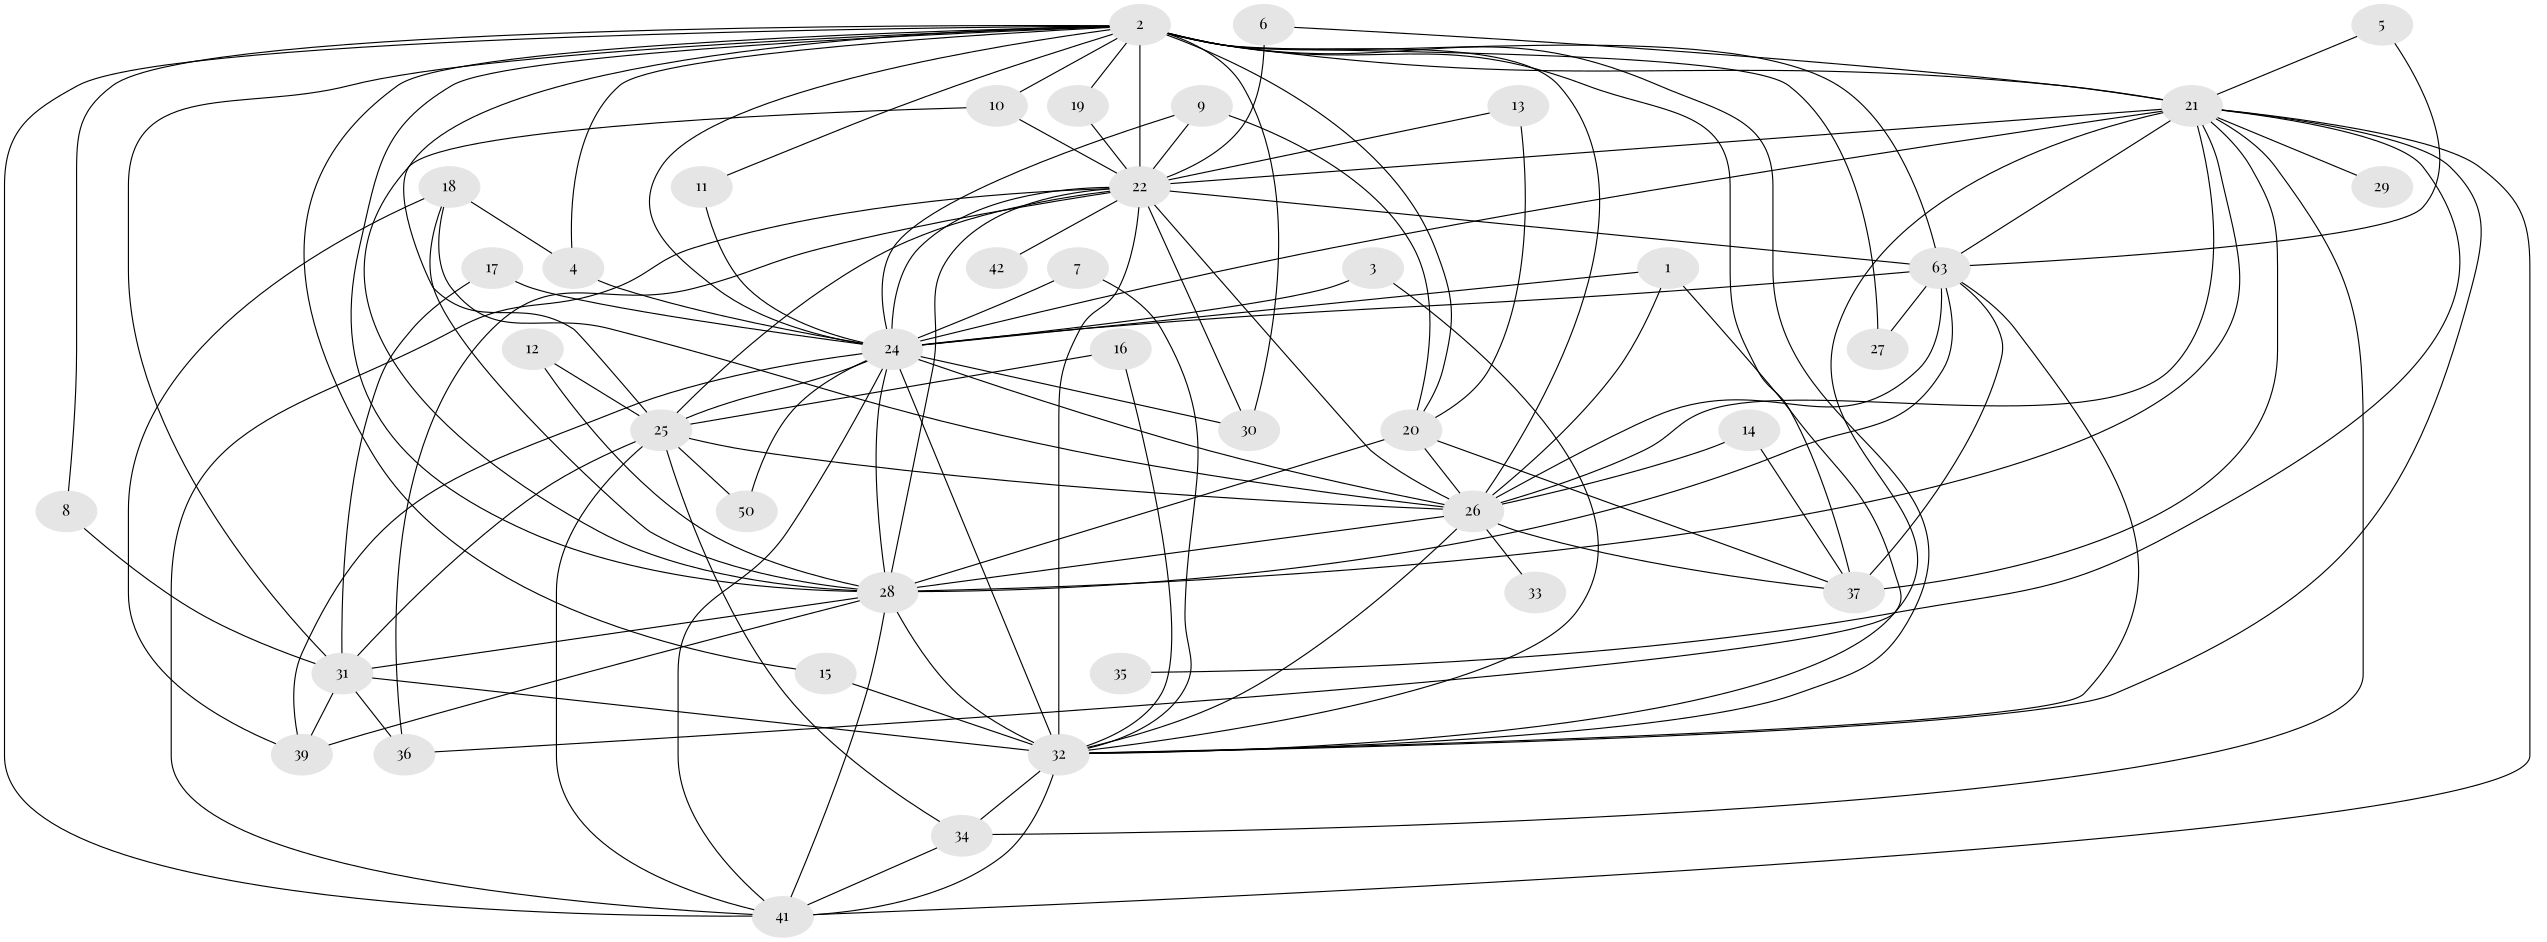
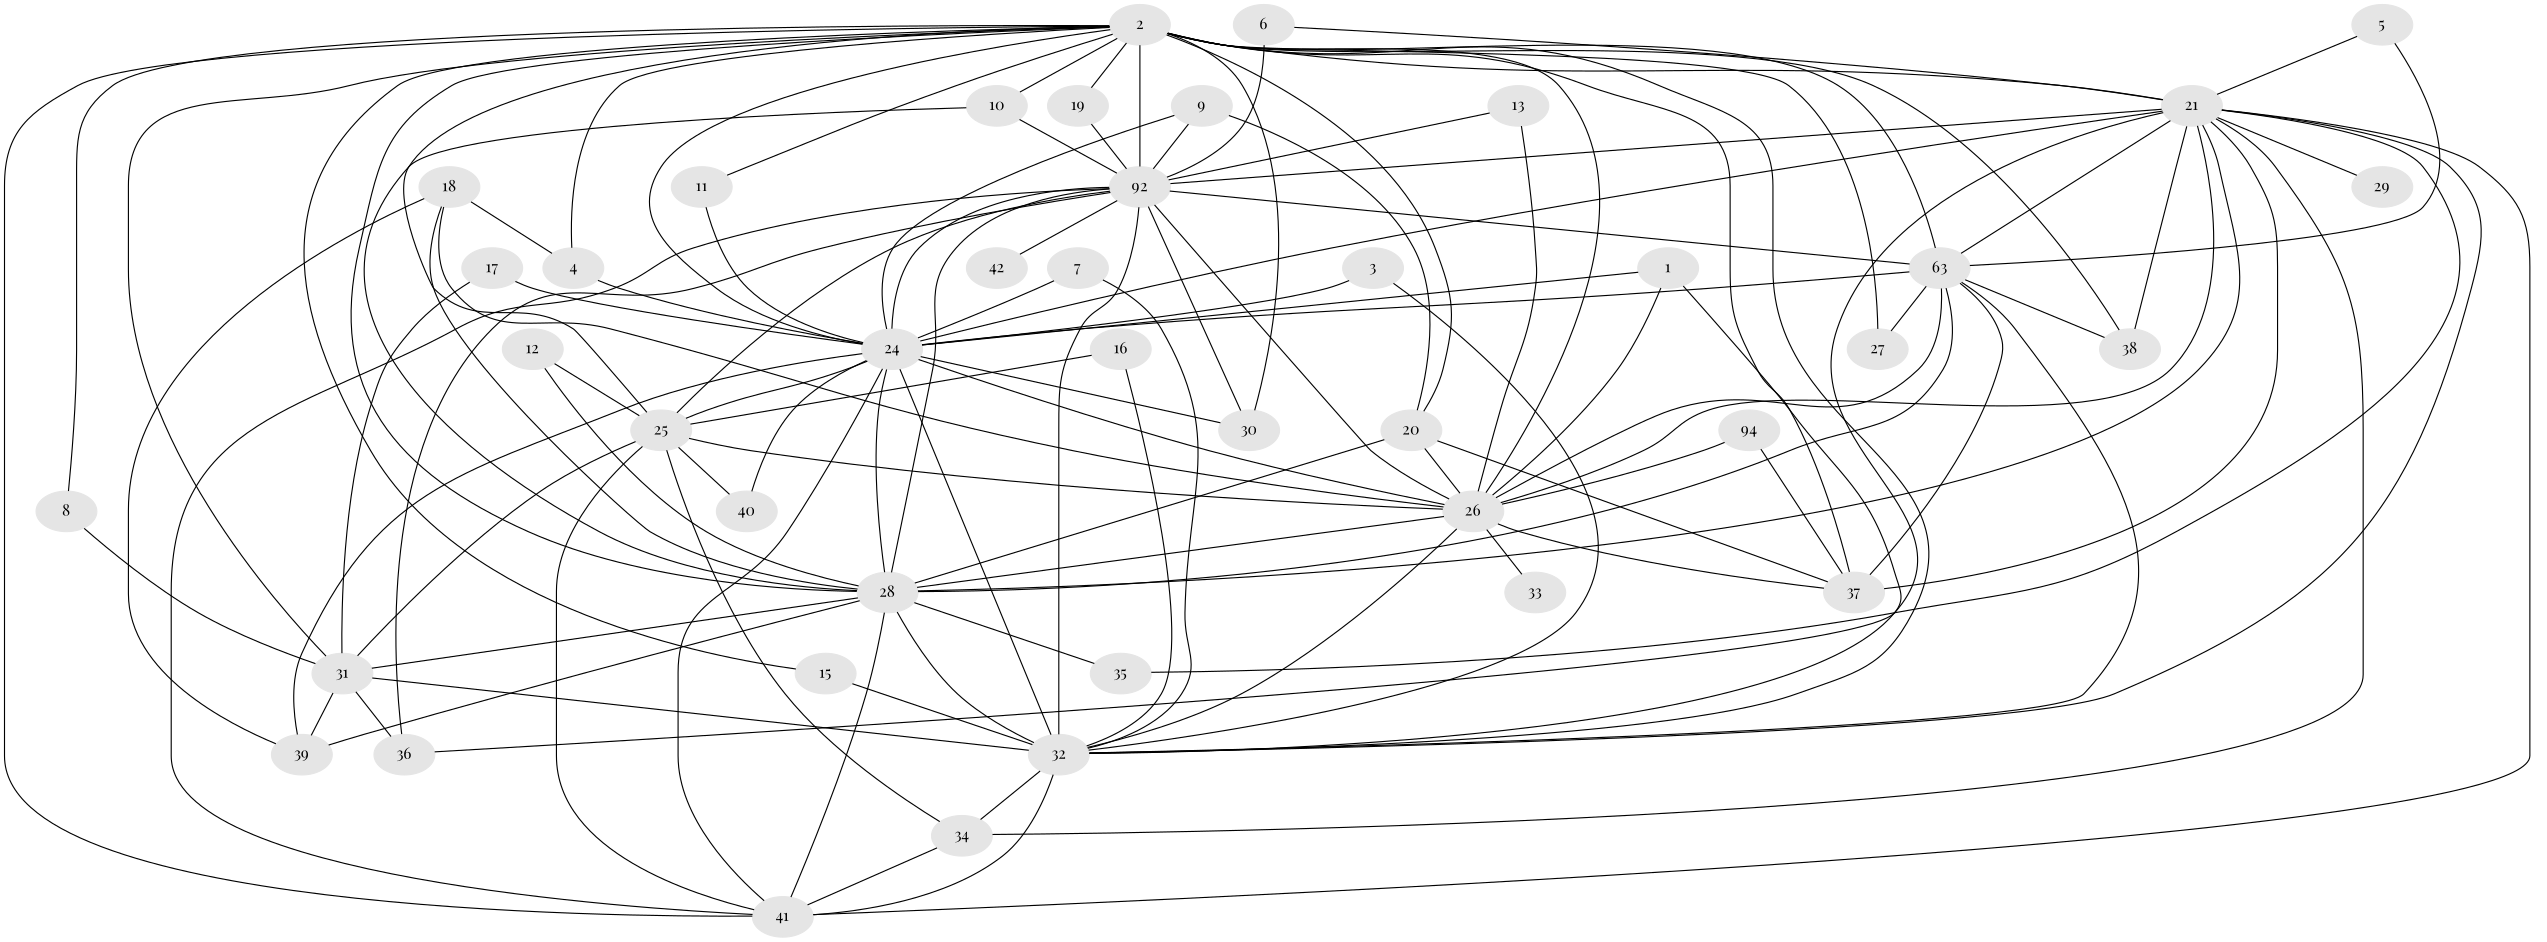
(1140, 187) -> (1140, 187)
(1520, 271) -> (1531, 312)
none -> (2130, 349)
(1749, 430) -> (1749, 430)
(747, 511) -> (747, 511)
none -> (1000, 632)
